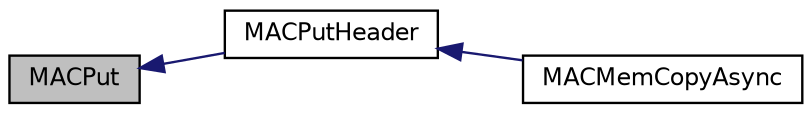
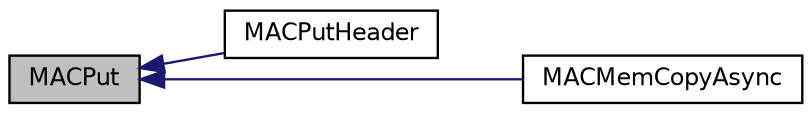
(492, 56) -> (344, 79)
